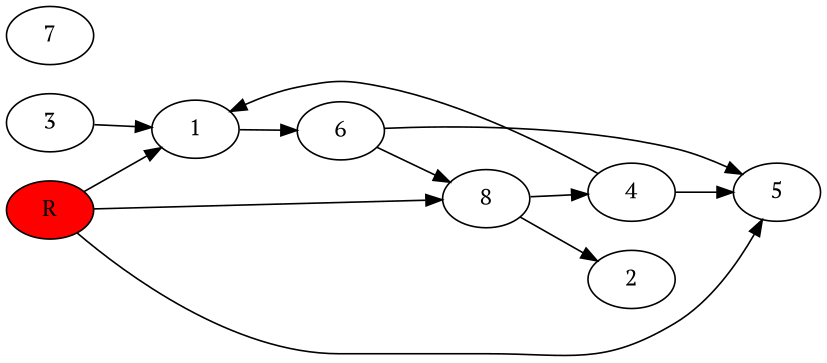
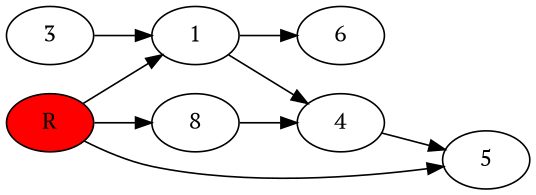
(50, 36) -> none
(427, 98) -> (261, 75)
(558, 131) -> none
(406, 161) -> none
(632, 279) -> none
